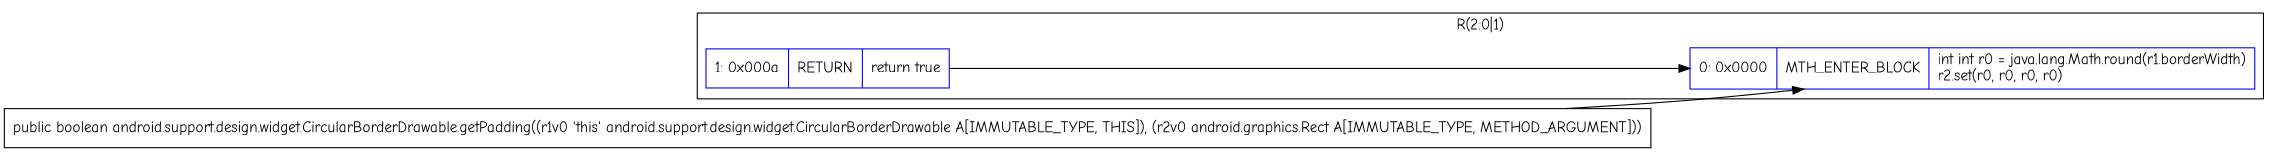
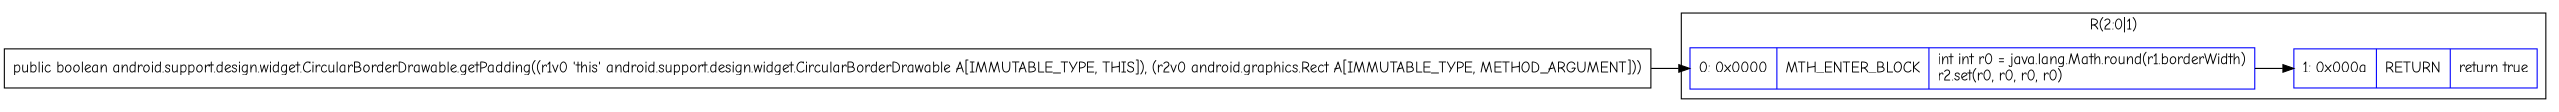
(1314, 68) -> (2269, 68)
